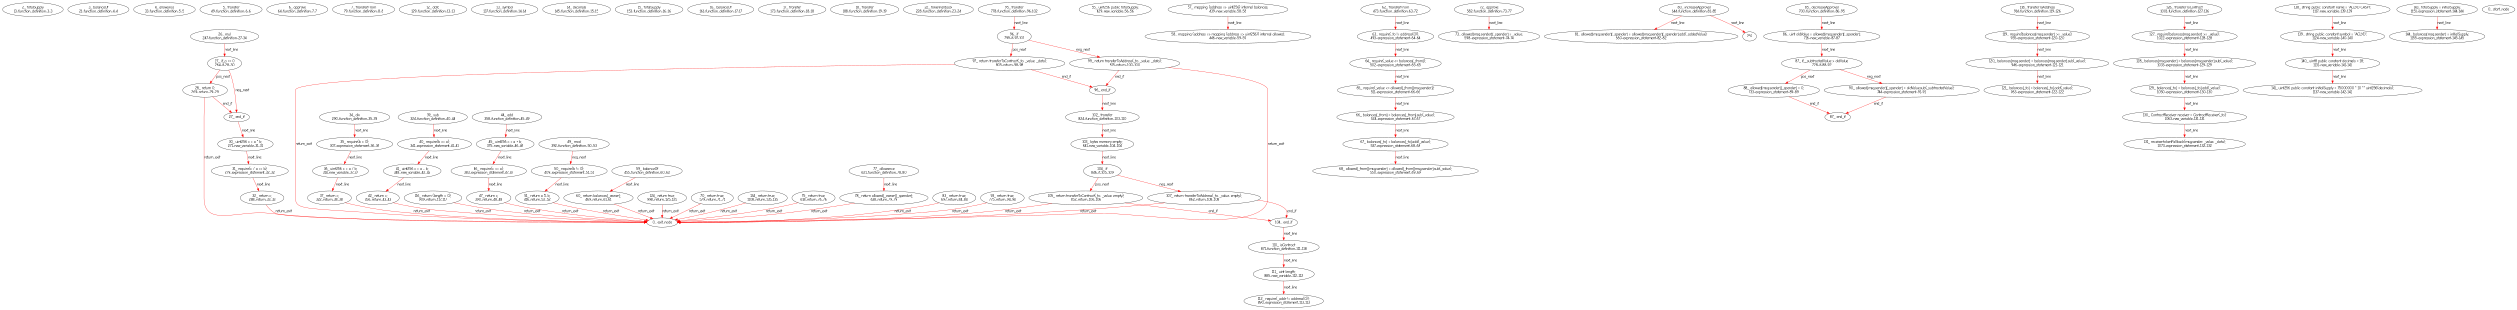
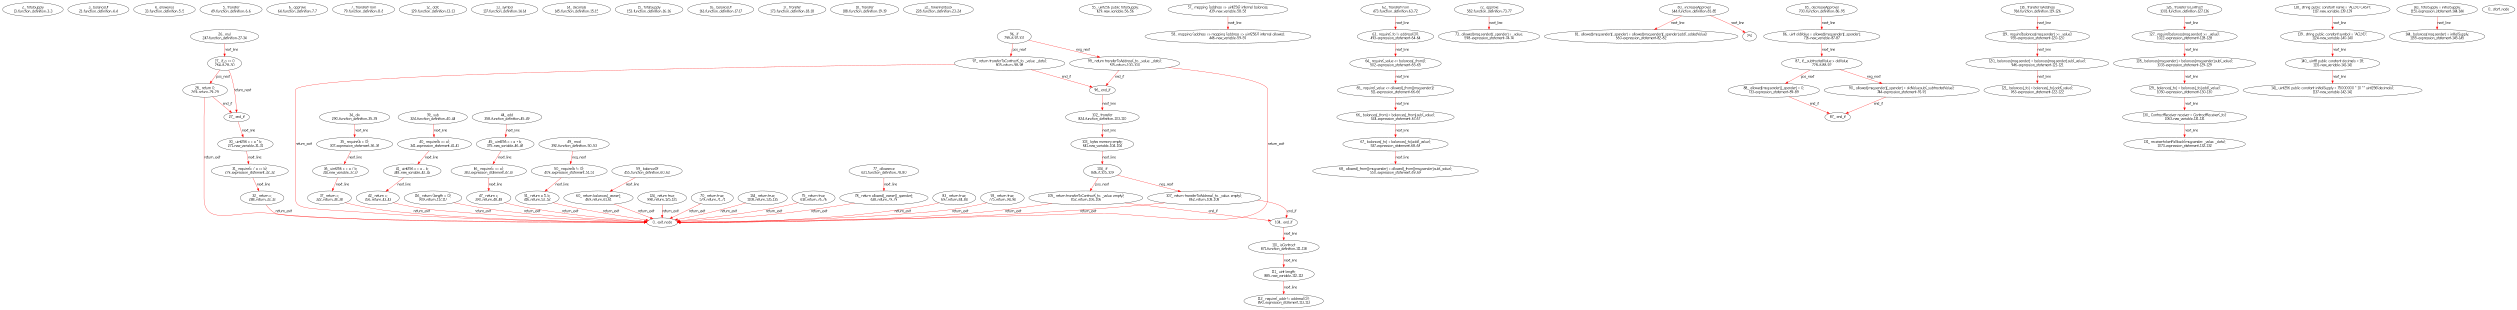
(1014, 10) -> none
(242, 90) -> (242, 90)
